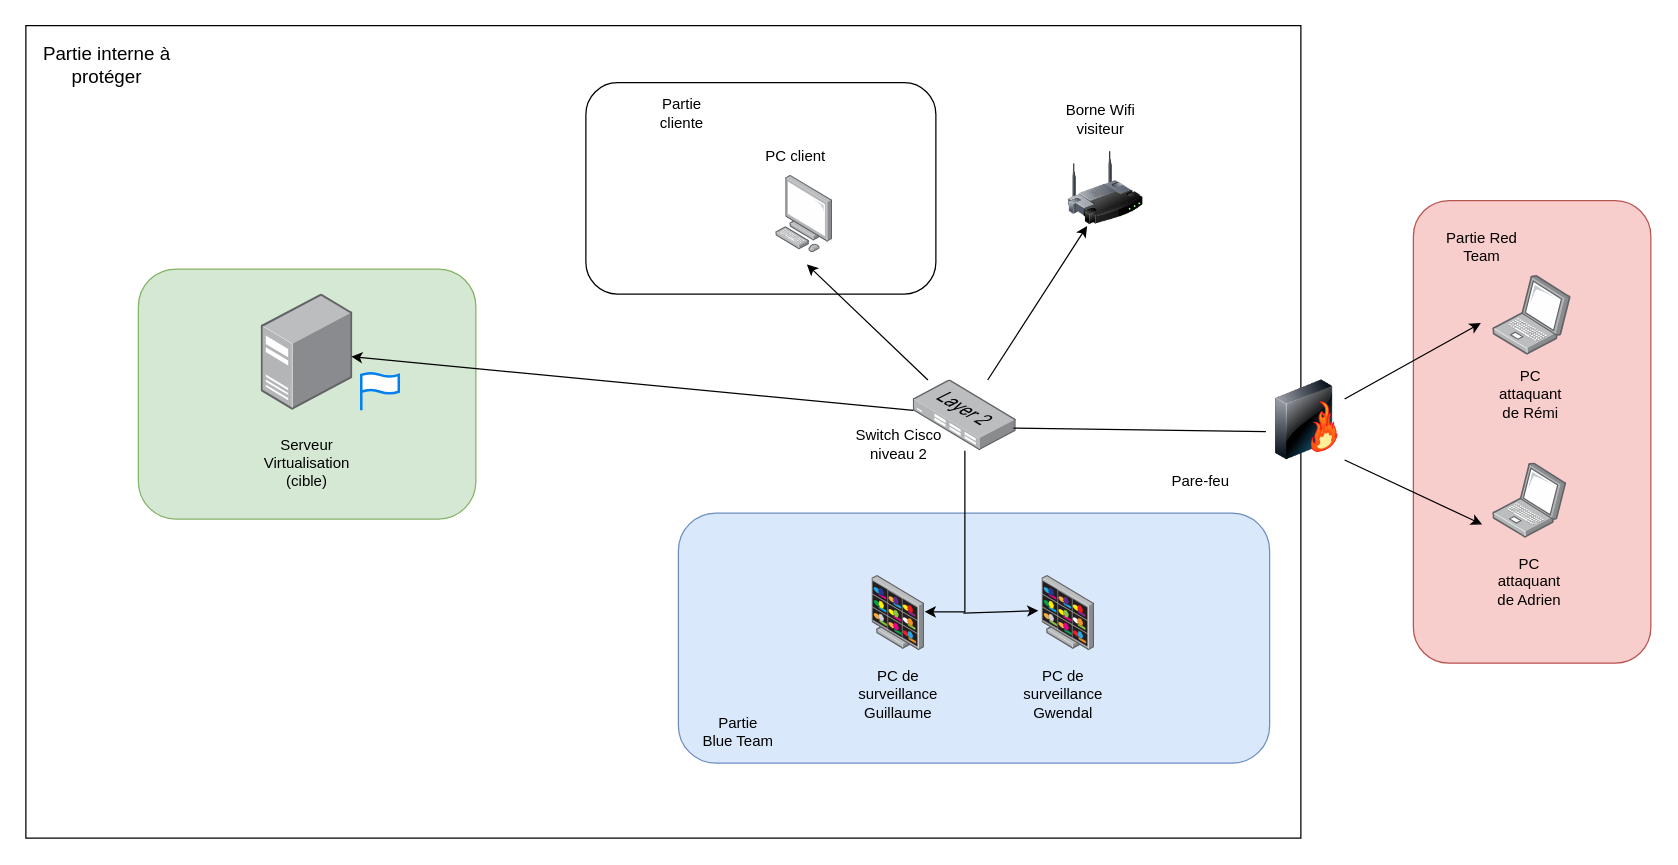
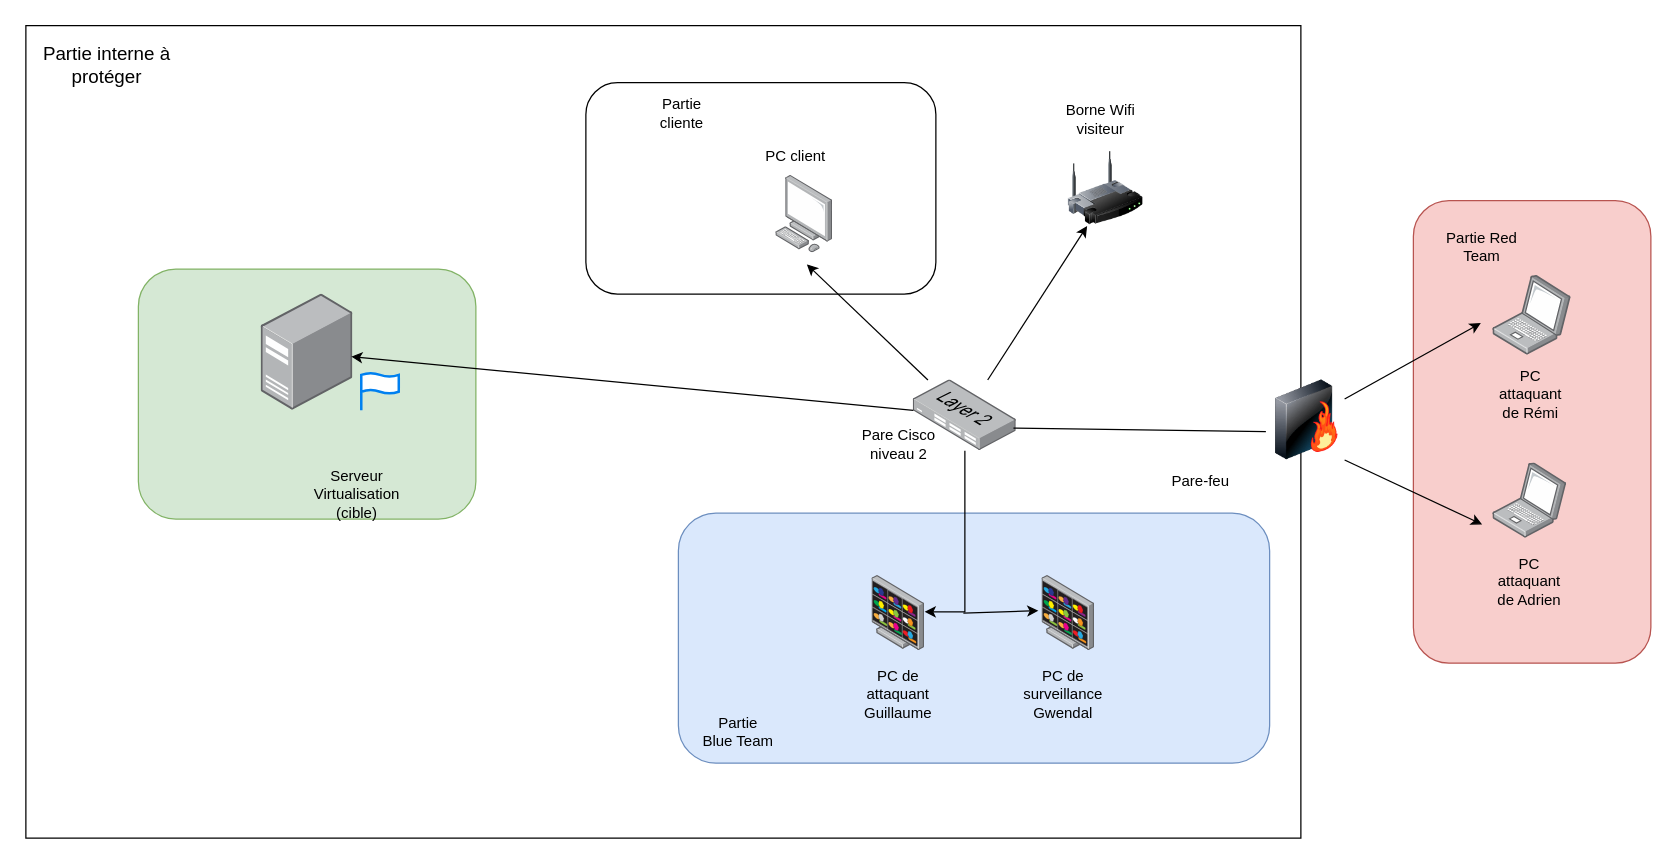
(899, 444) -> (899, 444)
(307, 463) -> (357, 494)
(898, 694) -> (898, 694)
